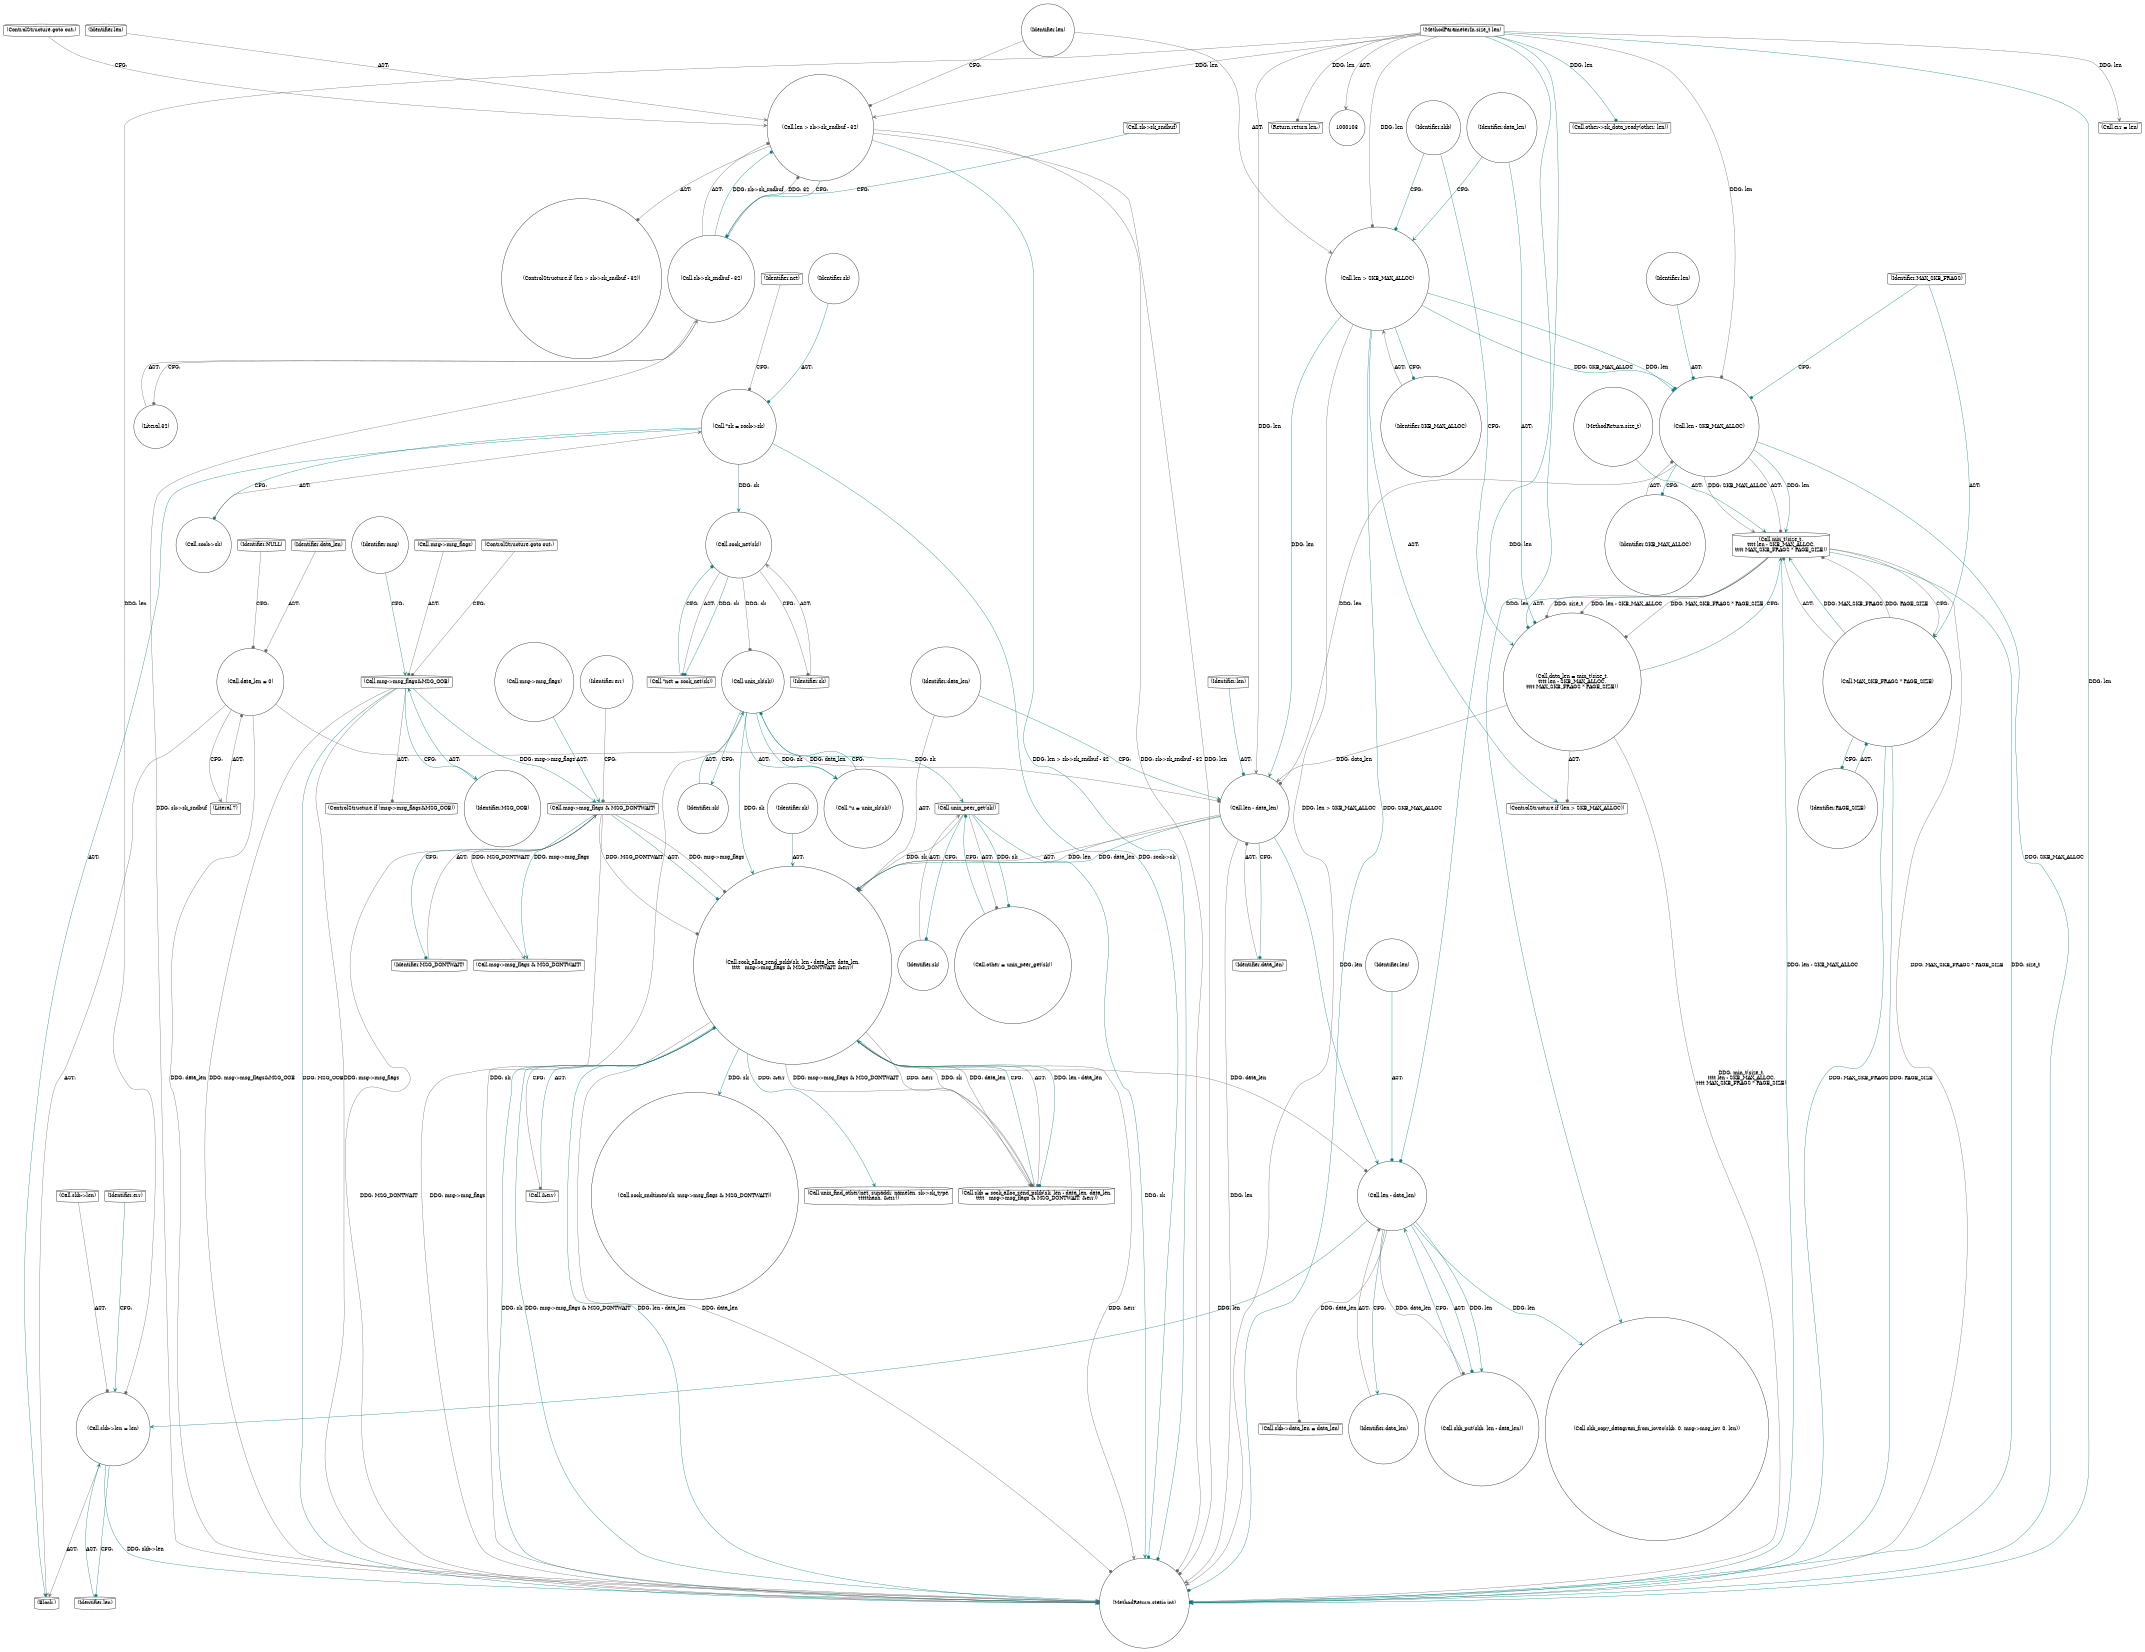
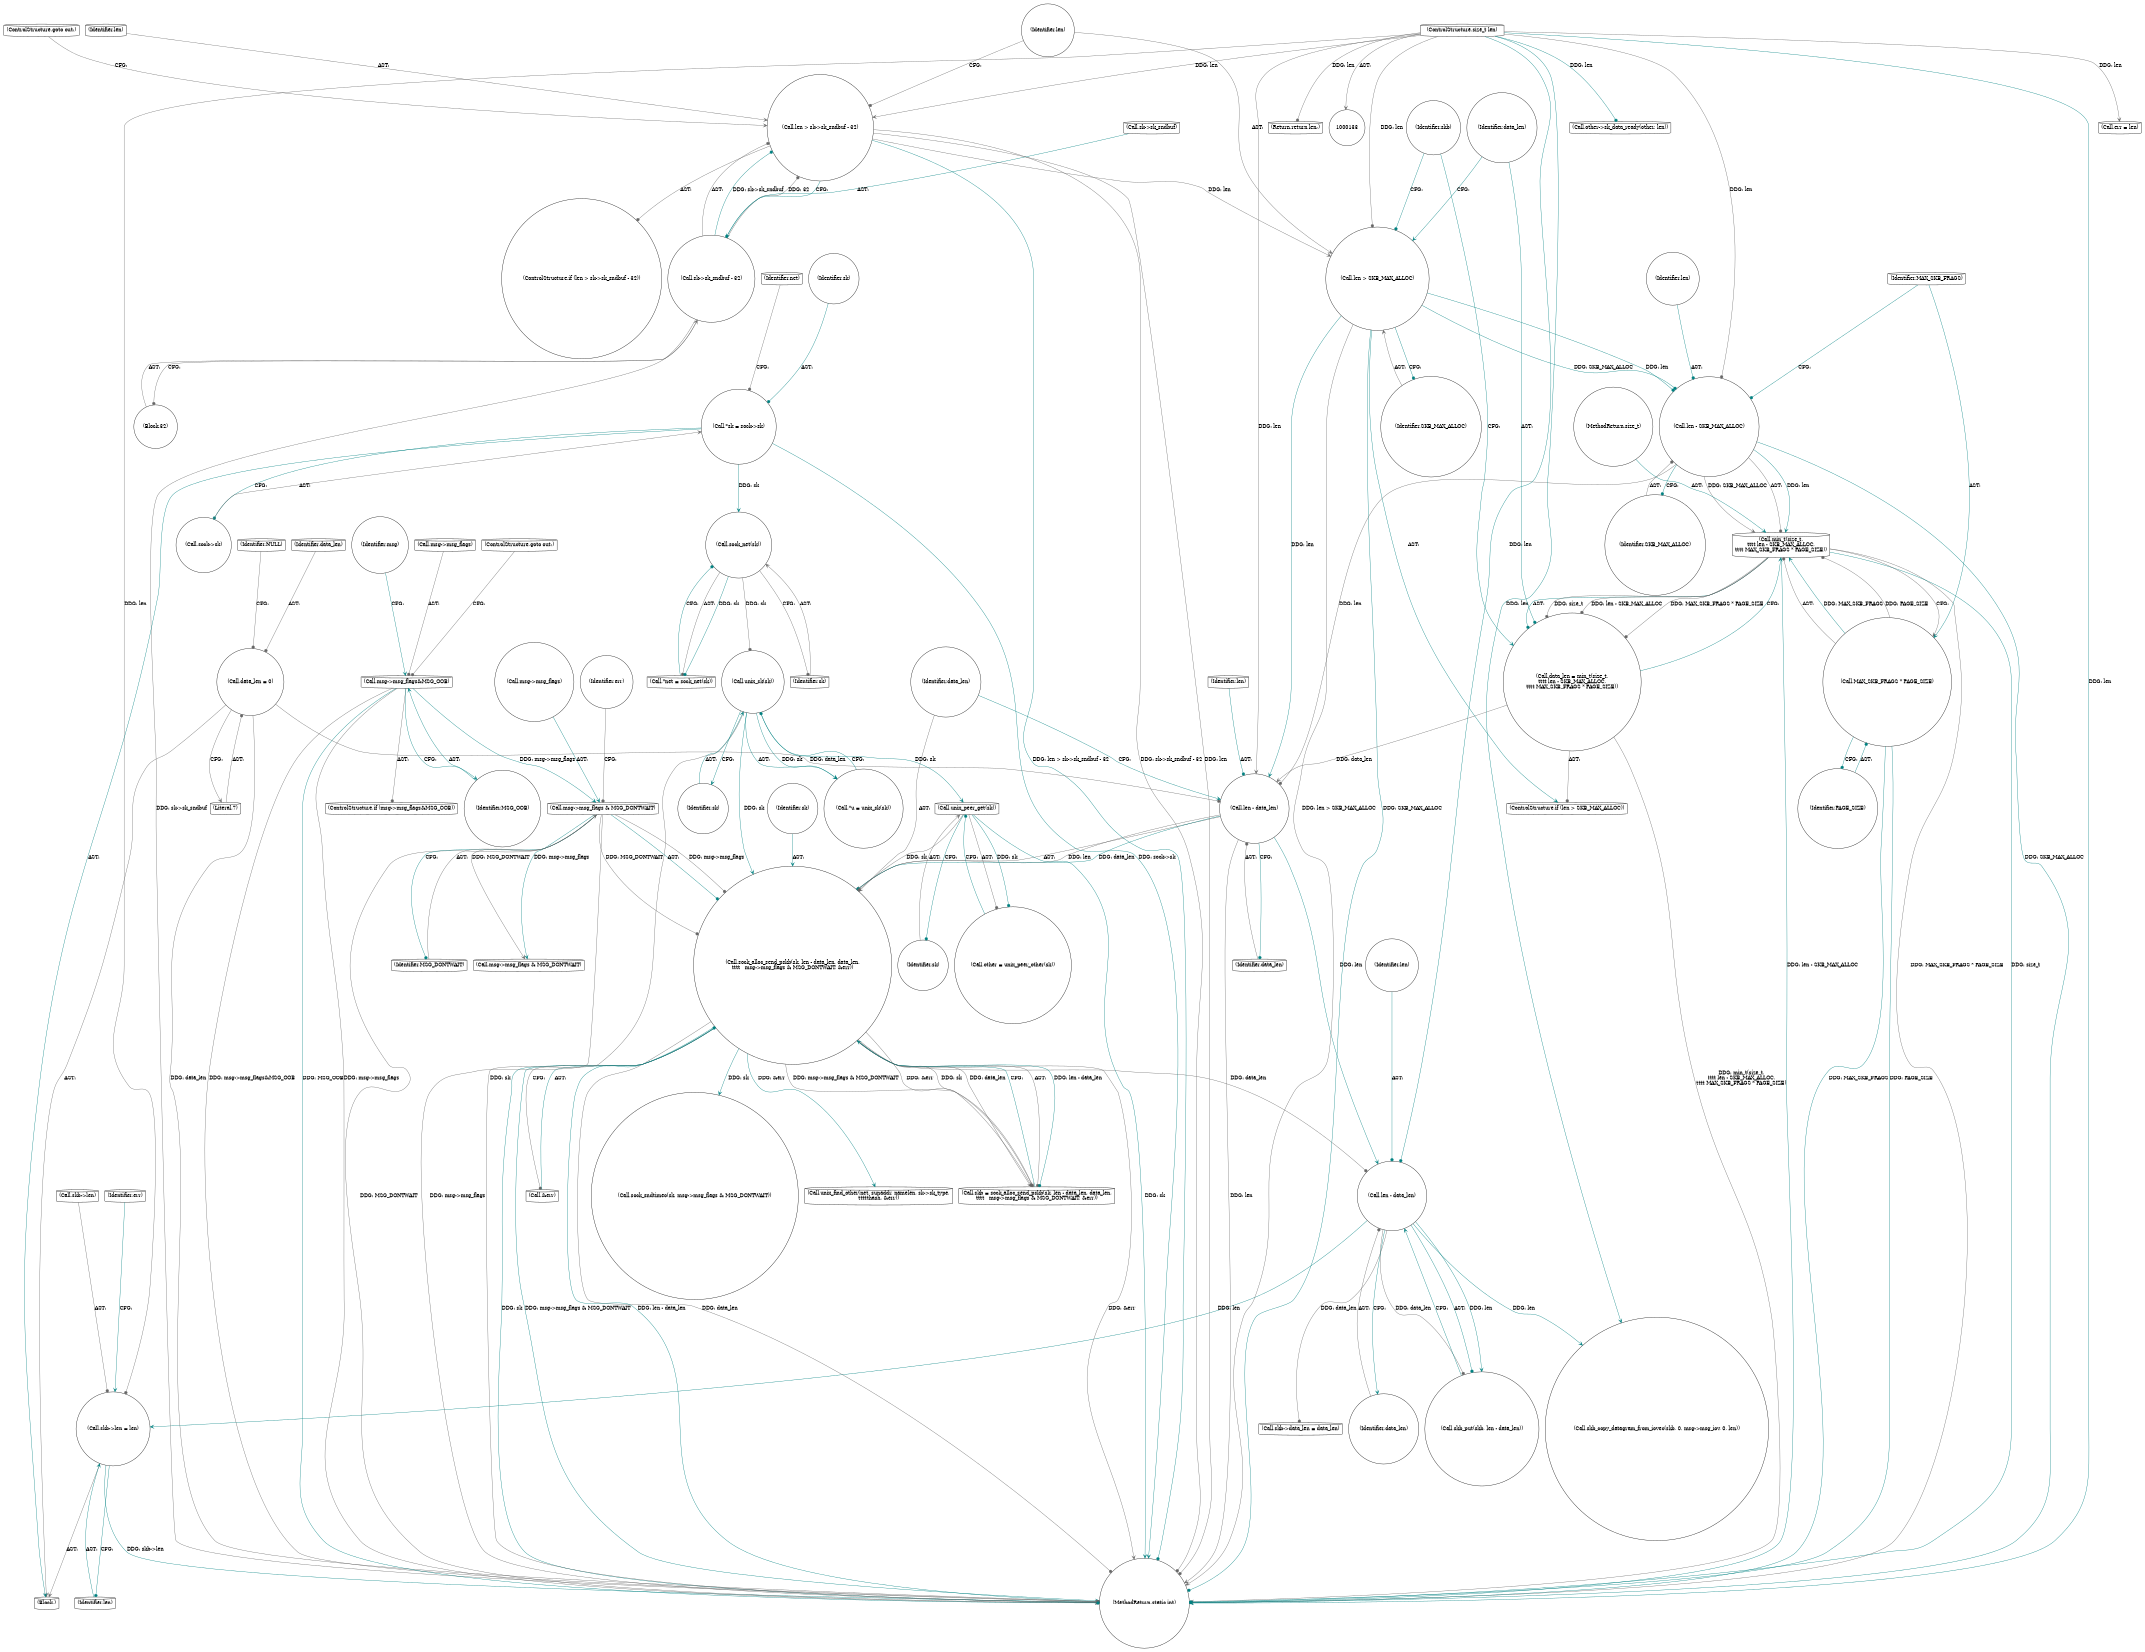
(1462, 30) -> (1462, 30)
(1347, 128) -> (1347, 128)
none -> (1107, 179)
(864, 190) -> (864, 190)
(156, 427) -> (156, 427)
(1161, 905) -> (1161, 905)
(1013, 965) -> (1013, 965)
